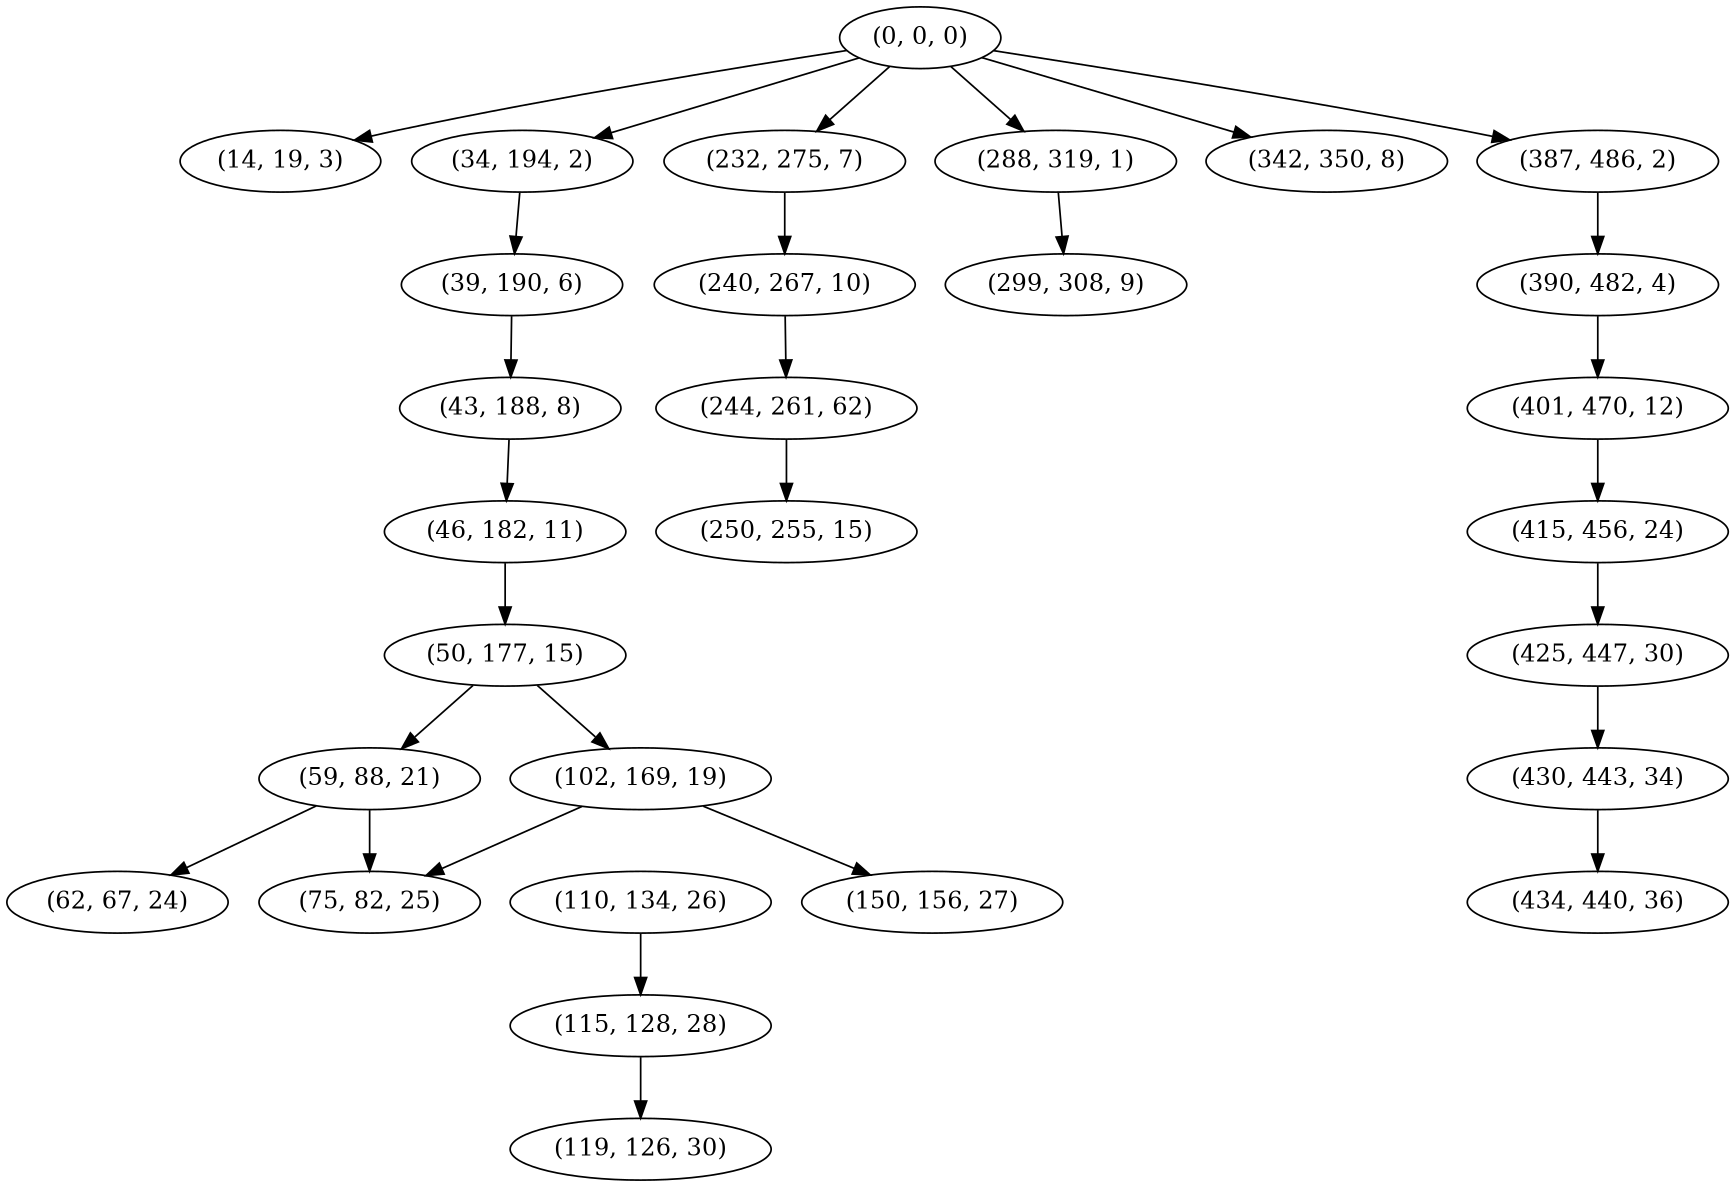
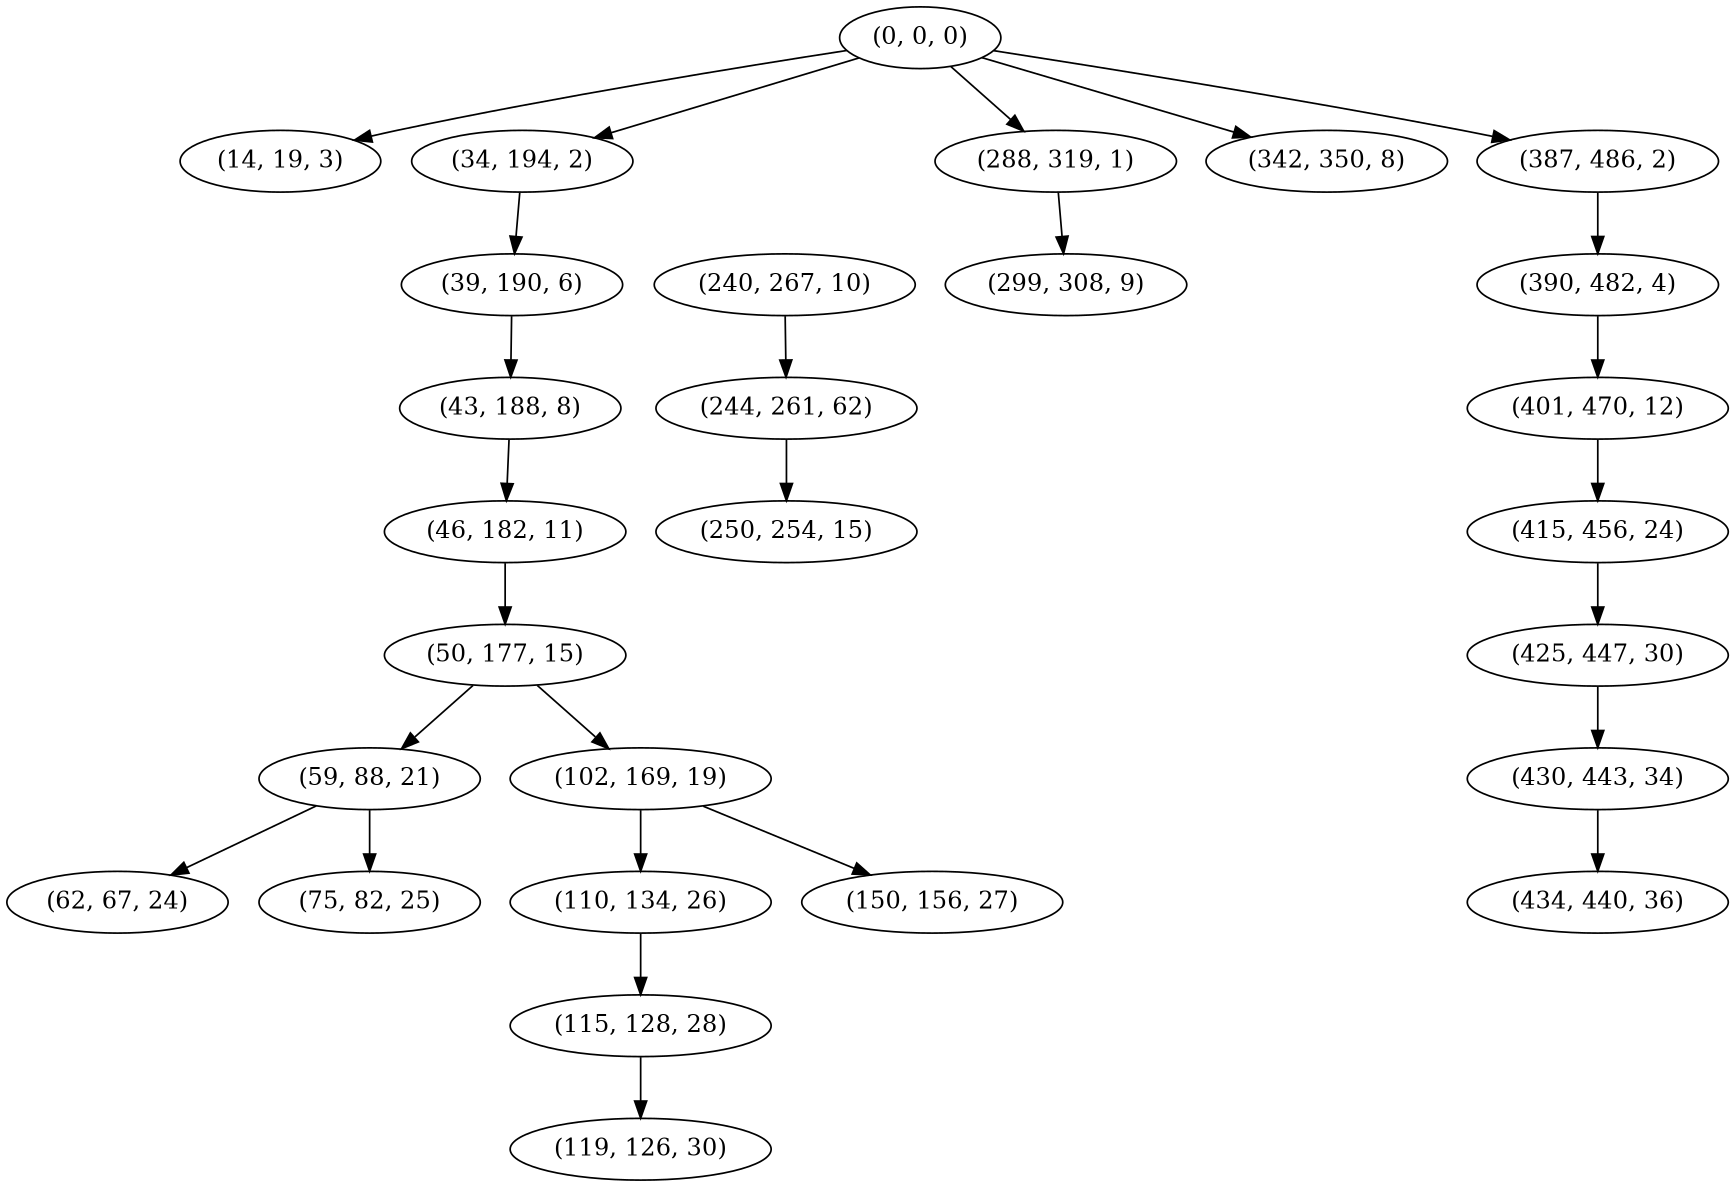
(785, 161) -> none
(786, 532) -> (786, 532)
(512, 837) -> (641, 832)
